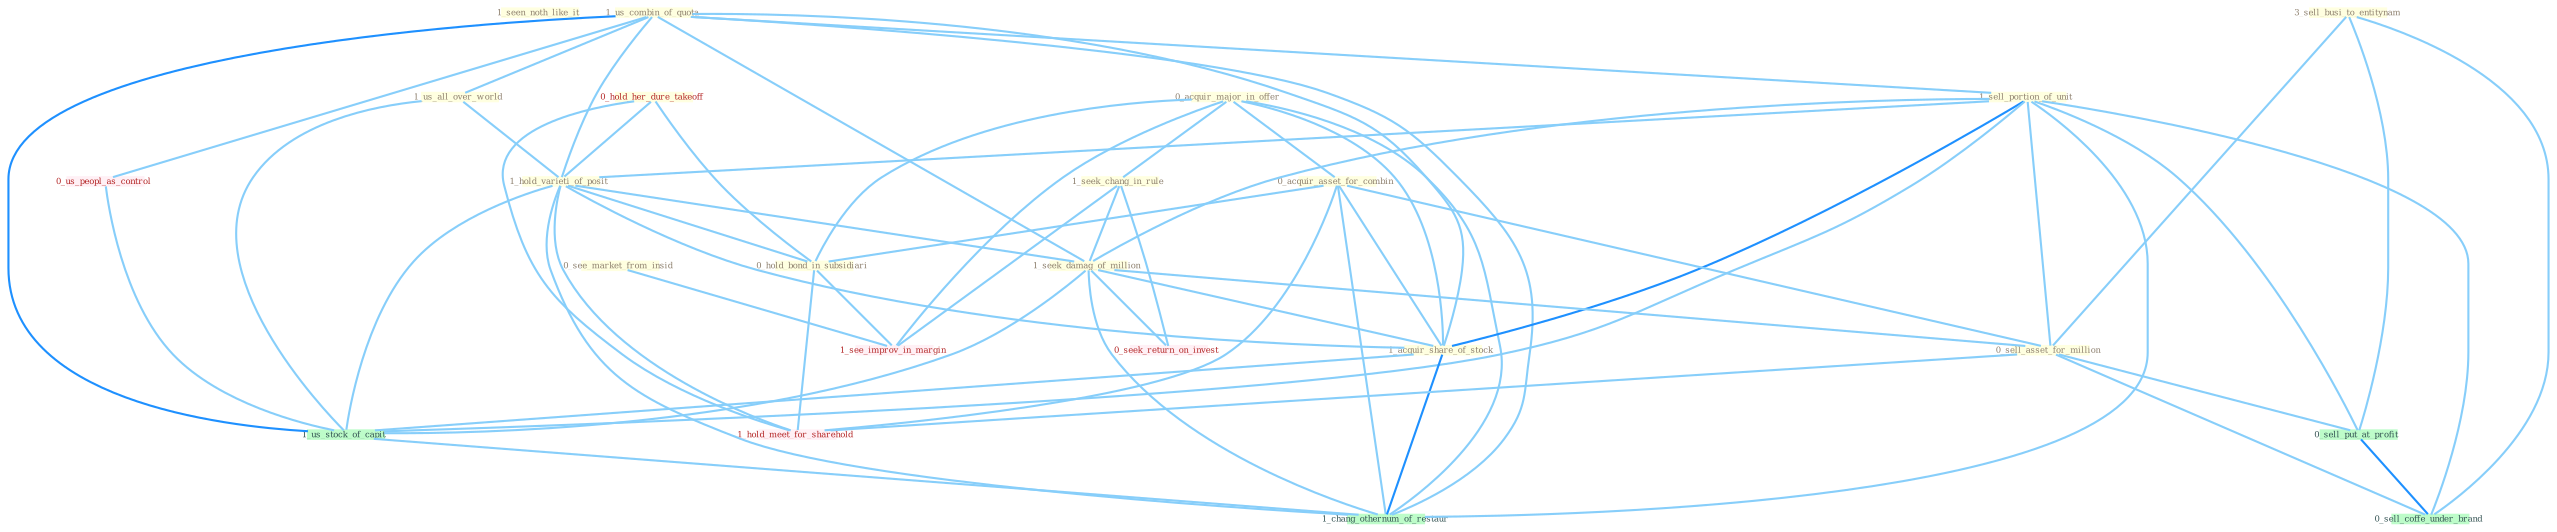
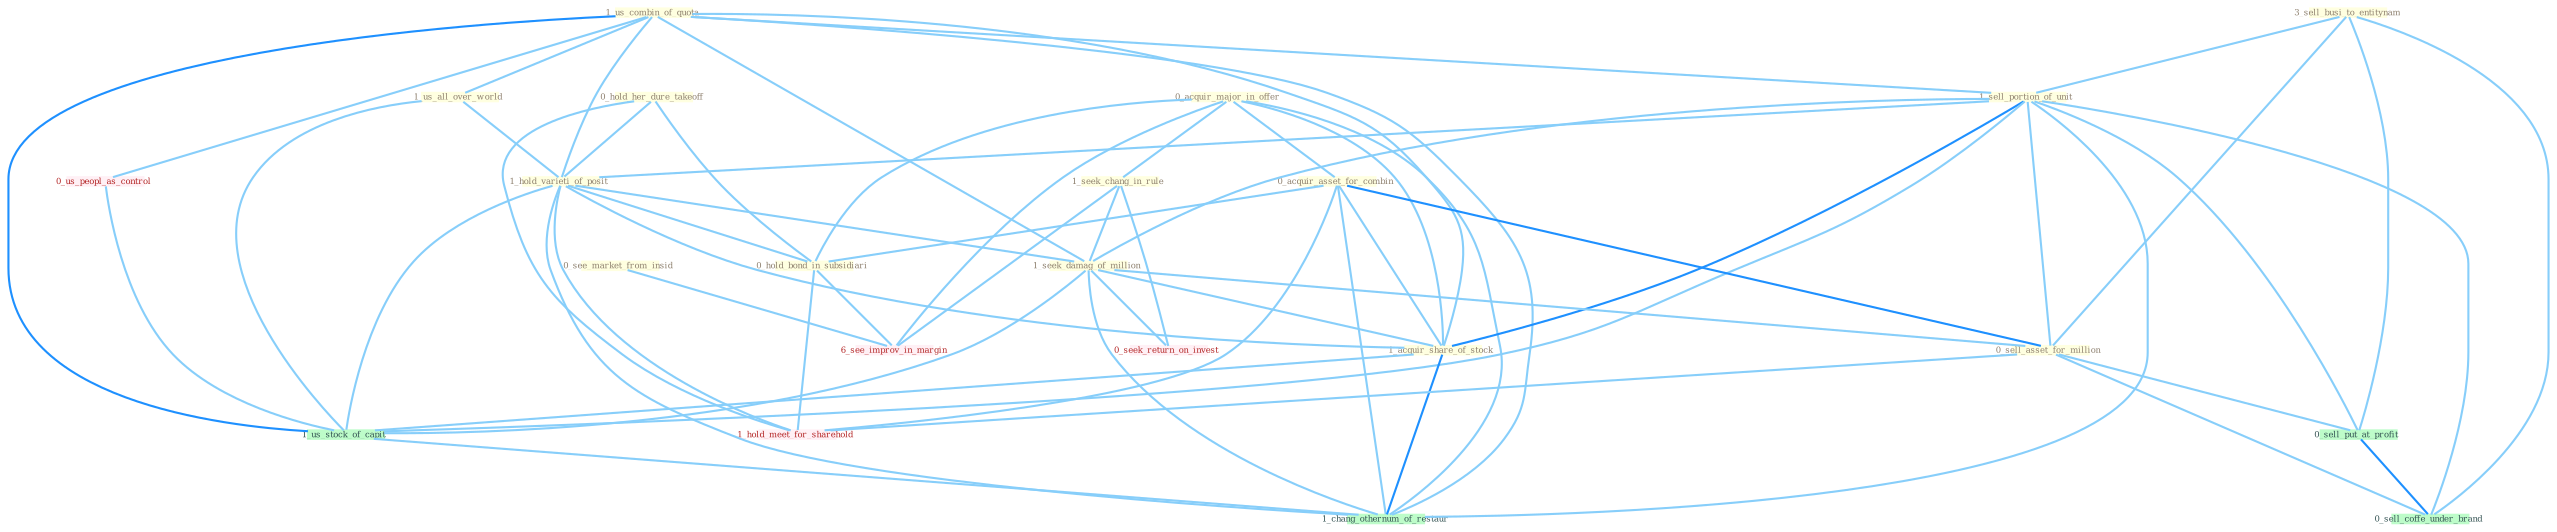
(540, 13) -> none
none -> (2188, 55)
(654, 97) -> (654, 97)
(1677, 262) -> (1677, 262)
(895, 350) -> (895, 350)
